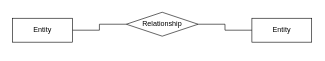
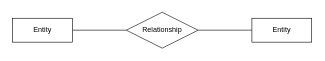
(162, 24) -> (162, 30)
